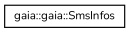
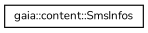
(65, 16) -> (74, 16)
